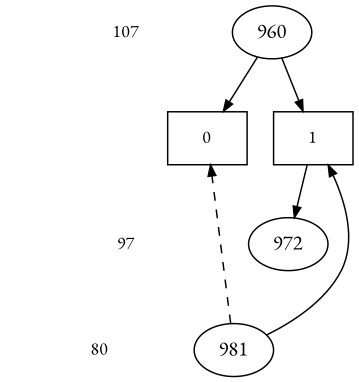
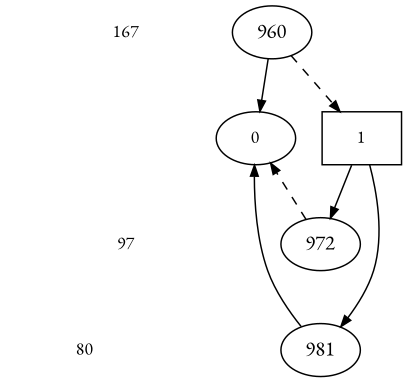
(126, 32) -> (126, 32)
(290, 80) -> (312, 80)
(207, 138) -> (256, 138)
none -> (291, 196)
(221, 250) -> (263, 256)
(341, 271) -> (378, 245)
